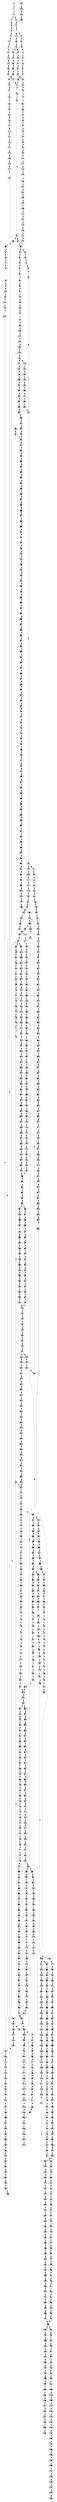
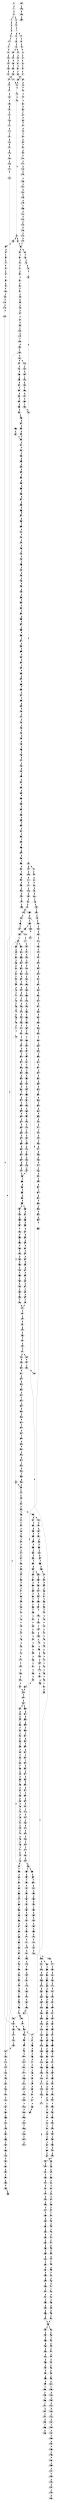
none -> (6, 274)
